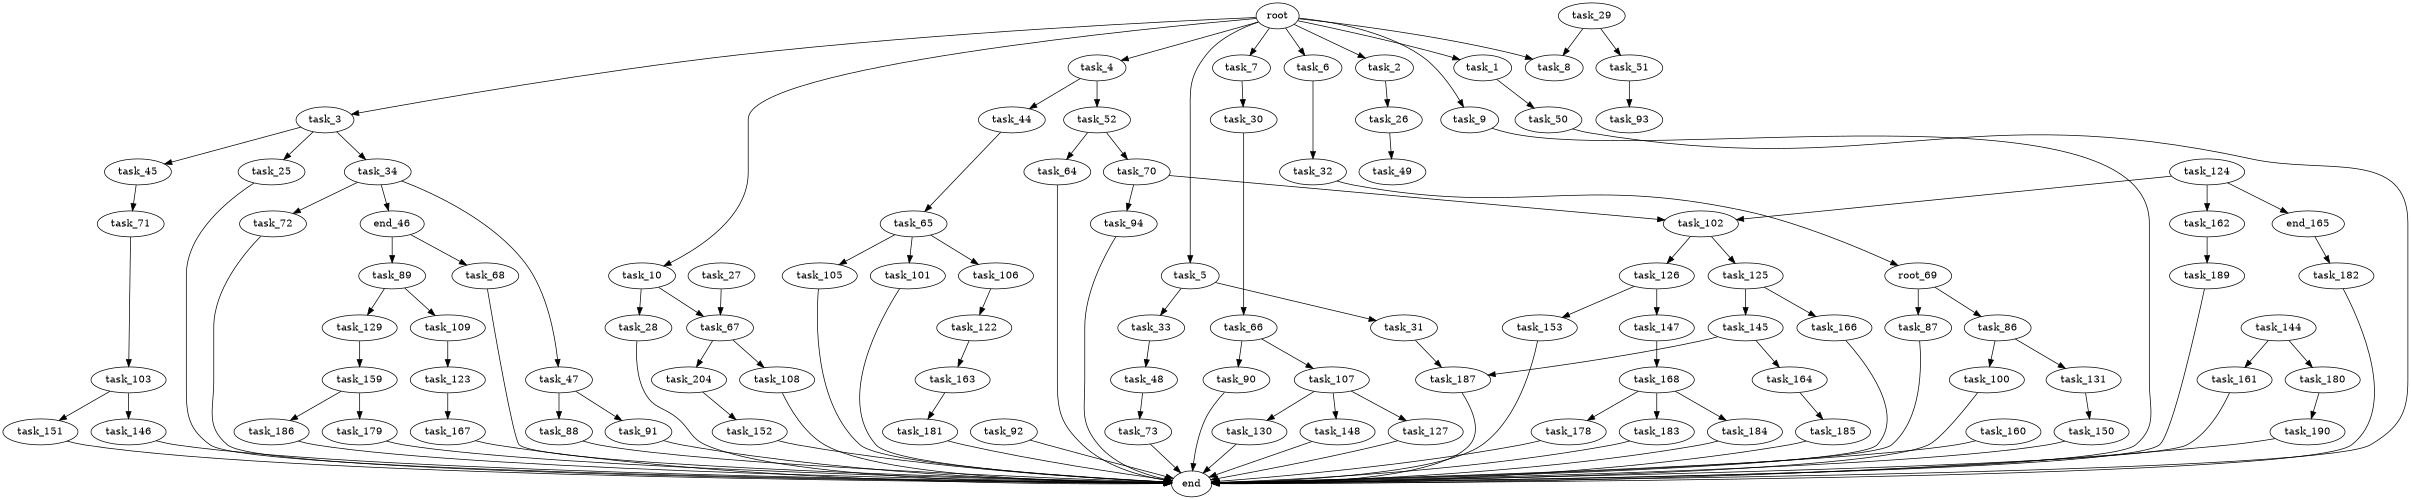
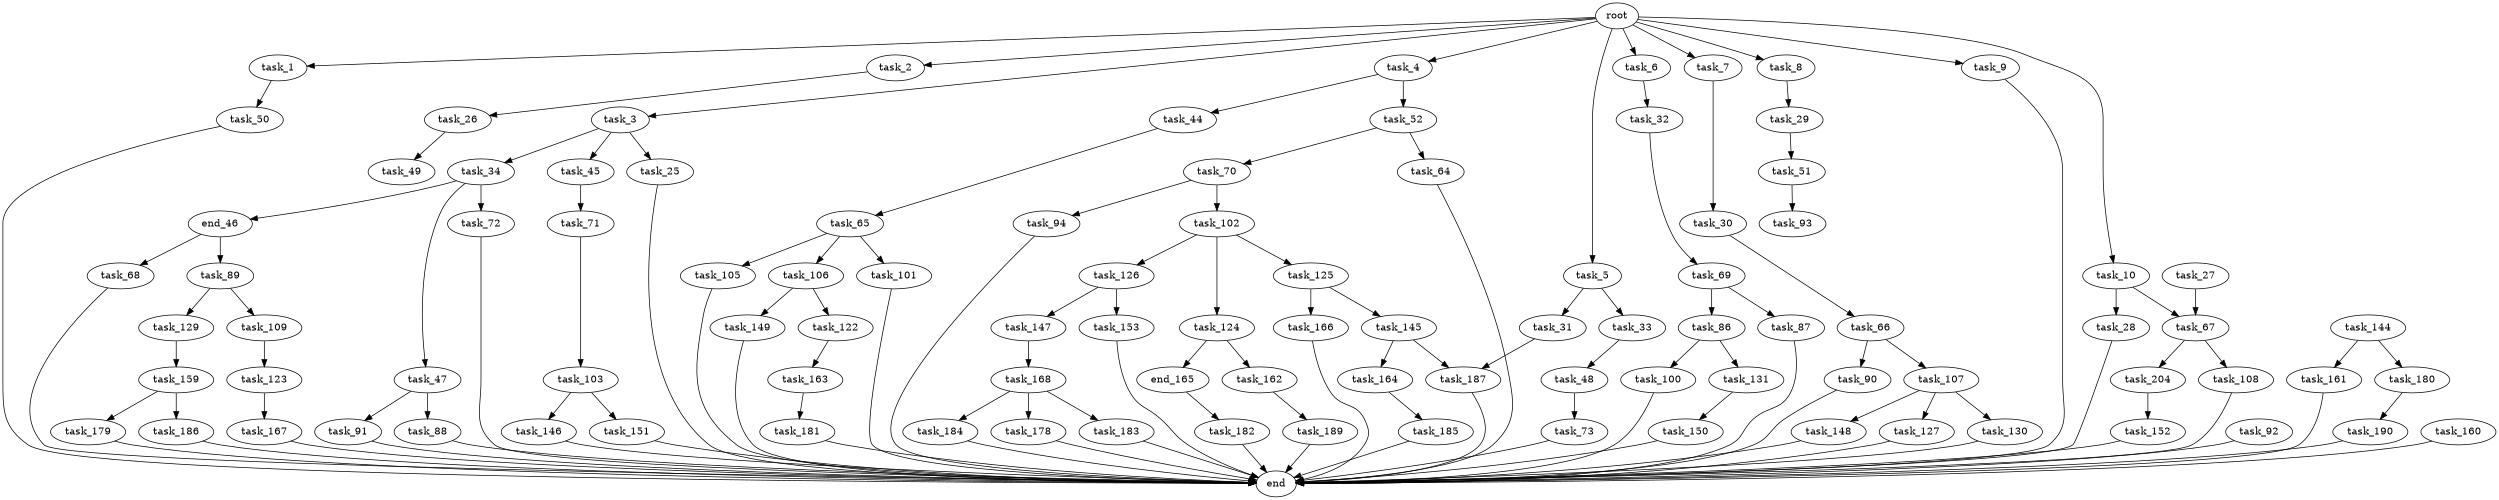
(1575, 39) -> (1788, 90)
(1958, 198) -> (1217, 272)
(1918, 276) -> (1712, 276)
none -> (748, 328)
